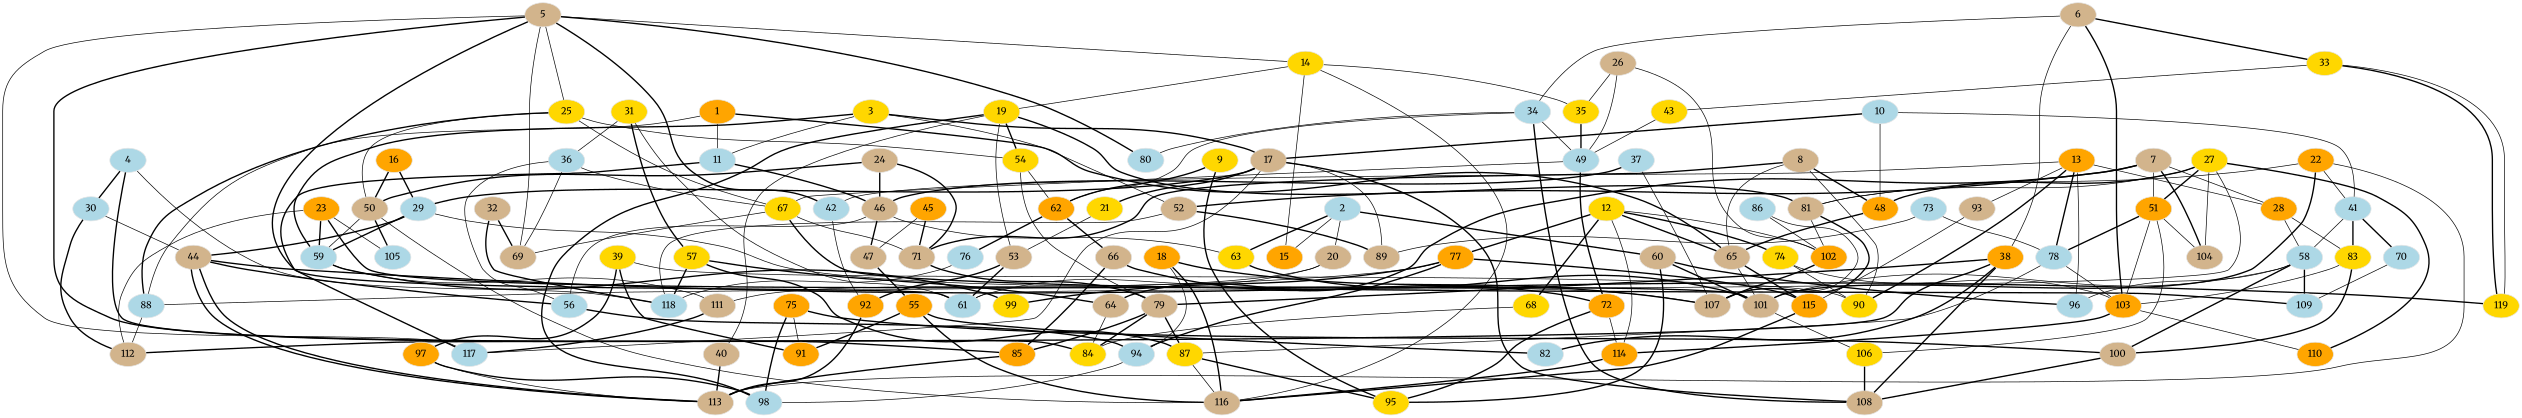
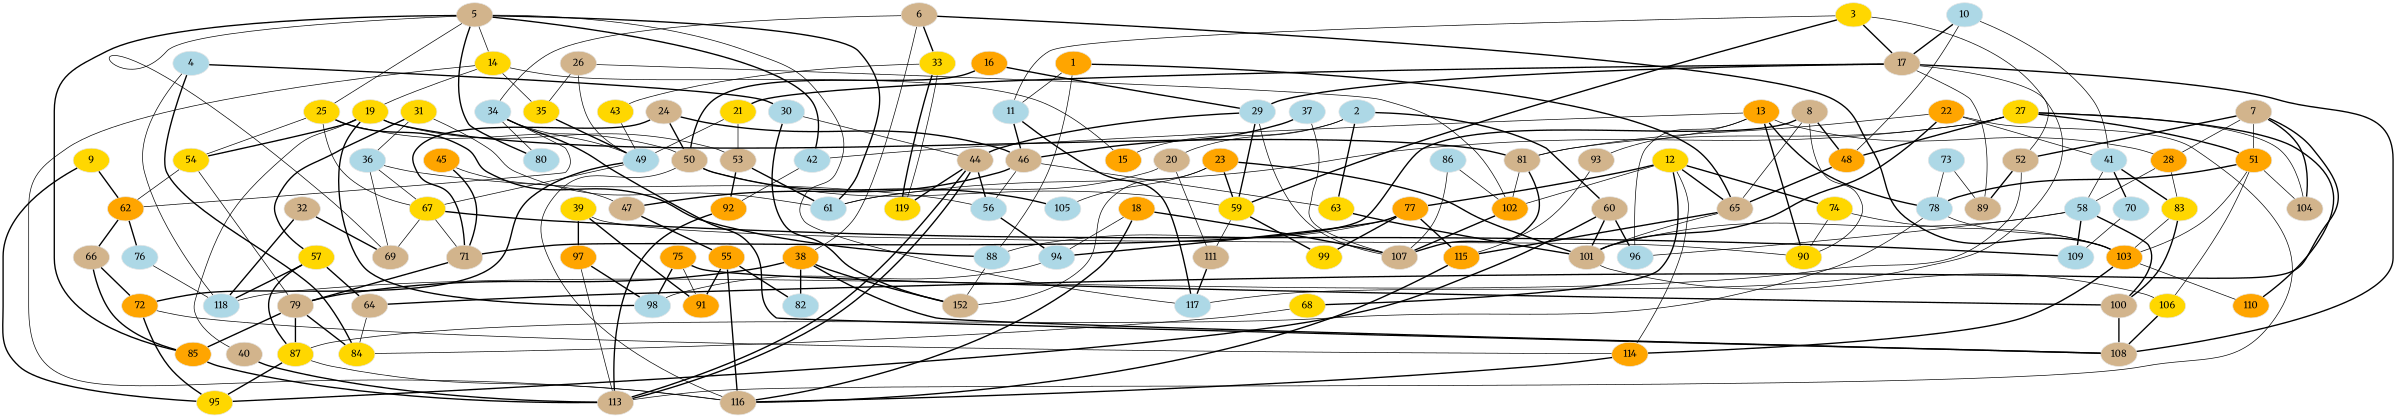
none -> (688, 137)
(319, 257) -> (1236, 209)
(128, 354) -> (960, 306)
